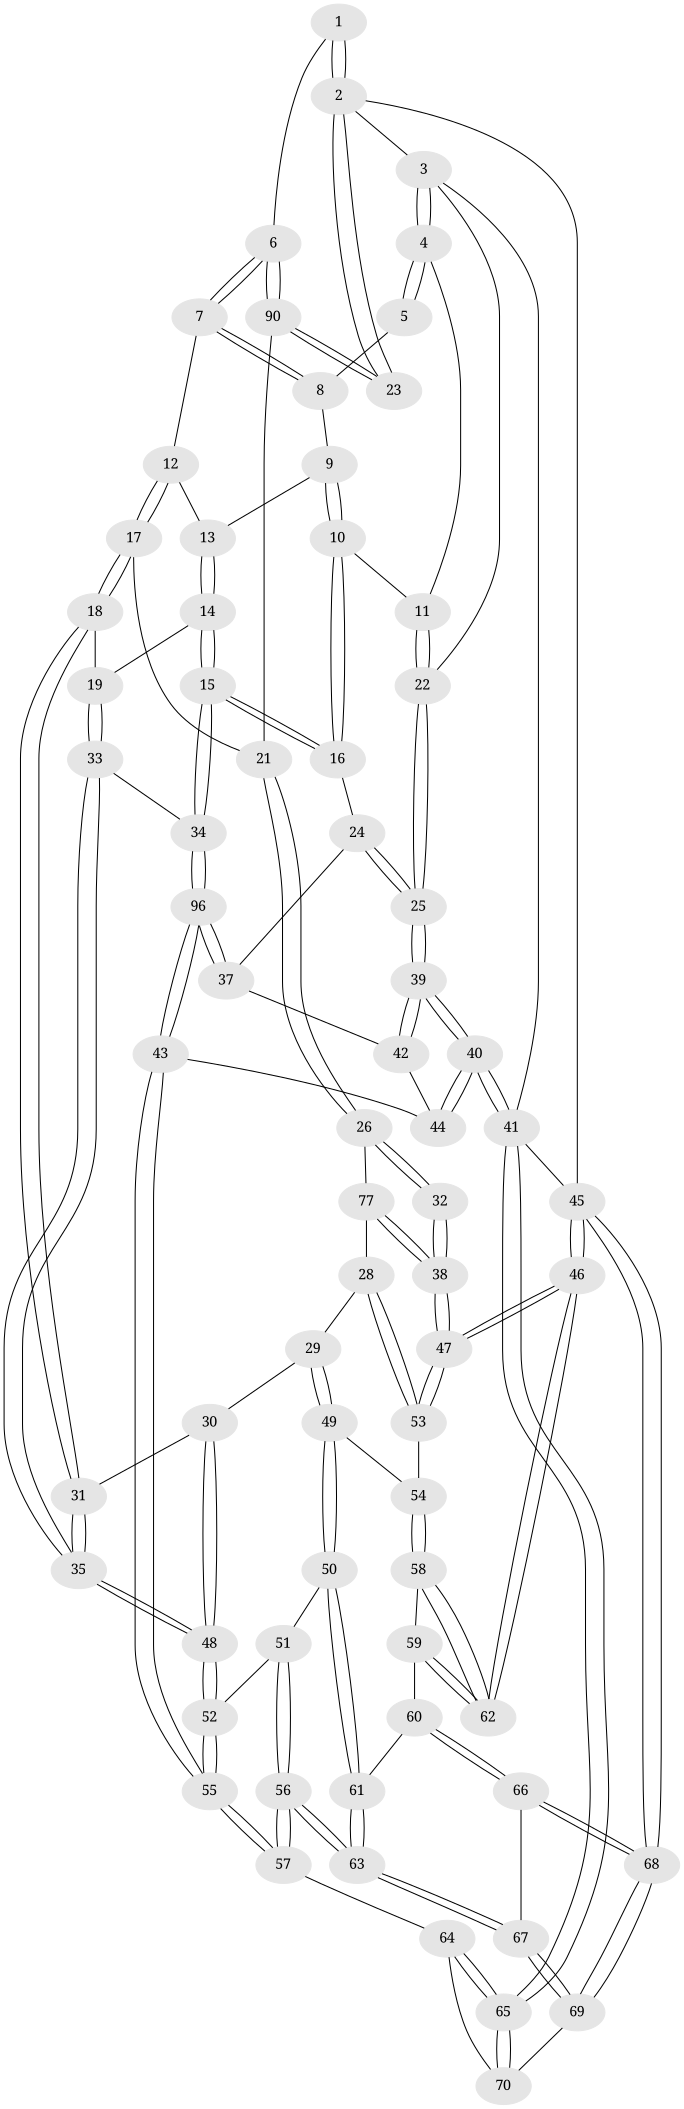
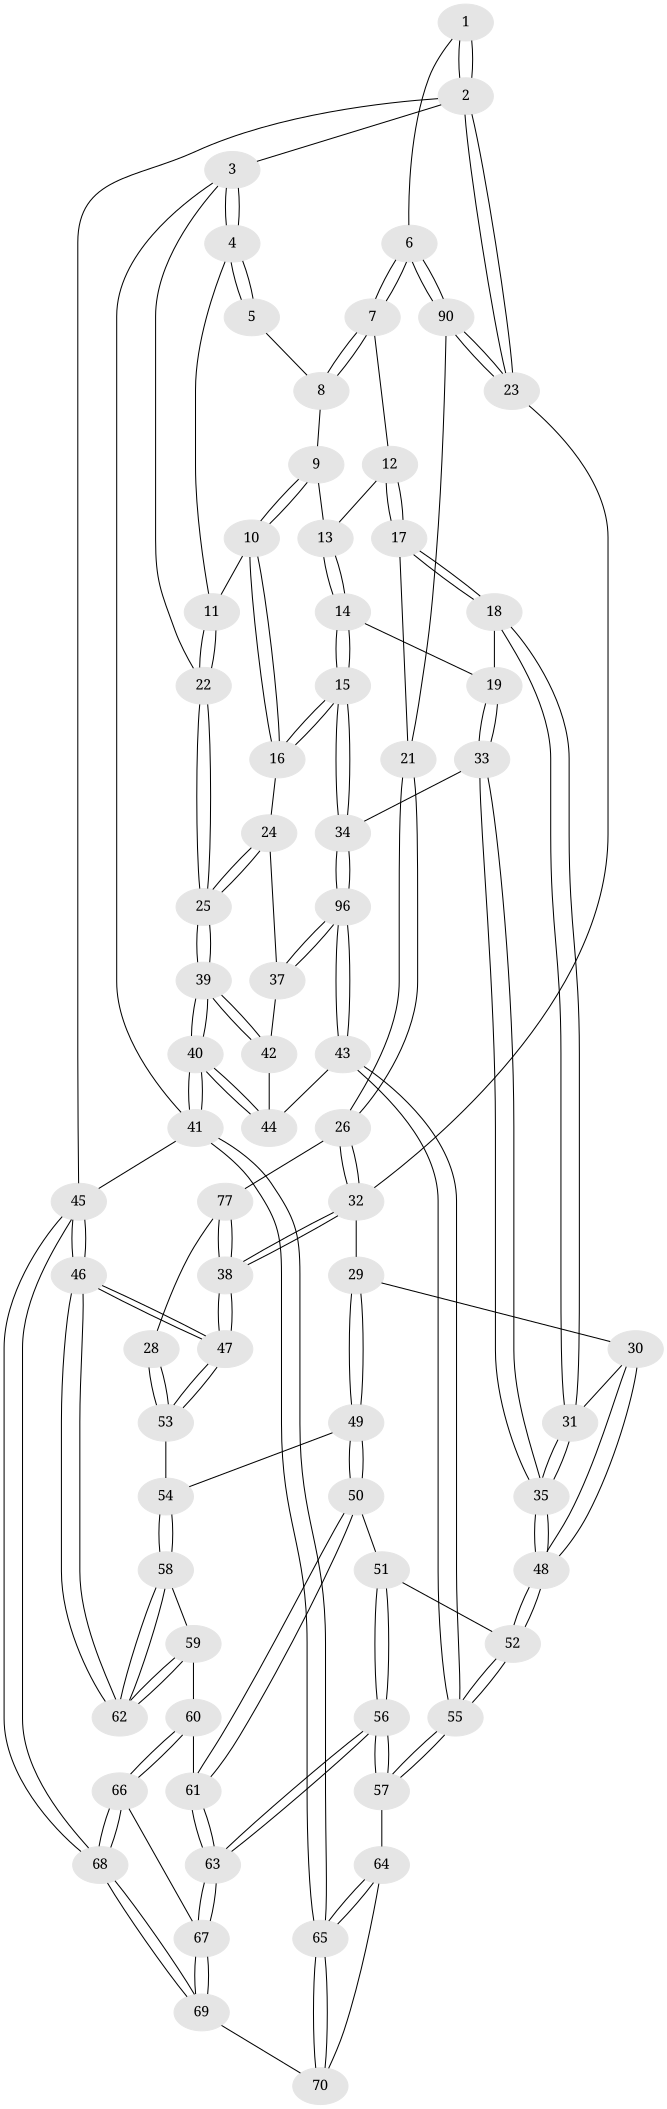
none -> (608, 826)
(340, 1312) -> (356, 1239)
